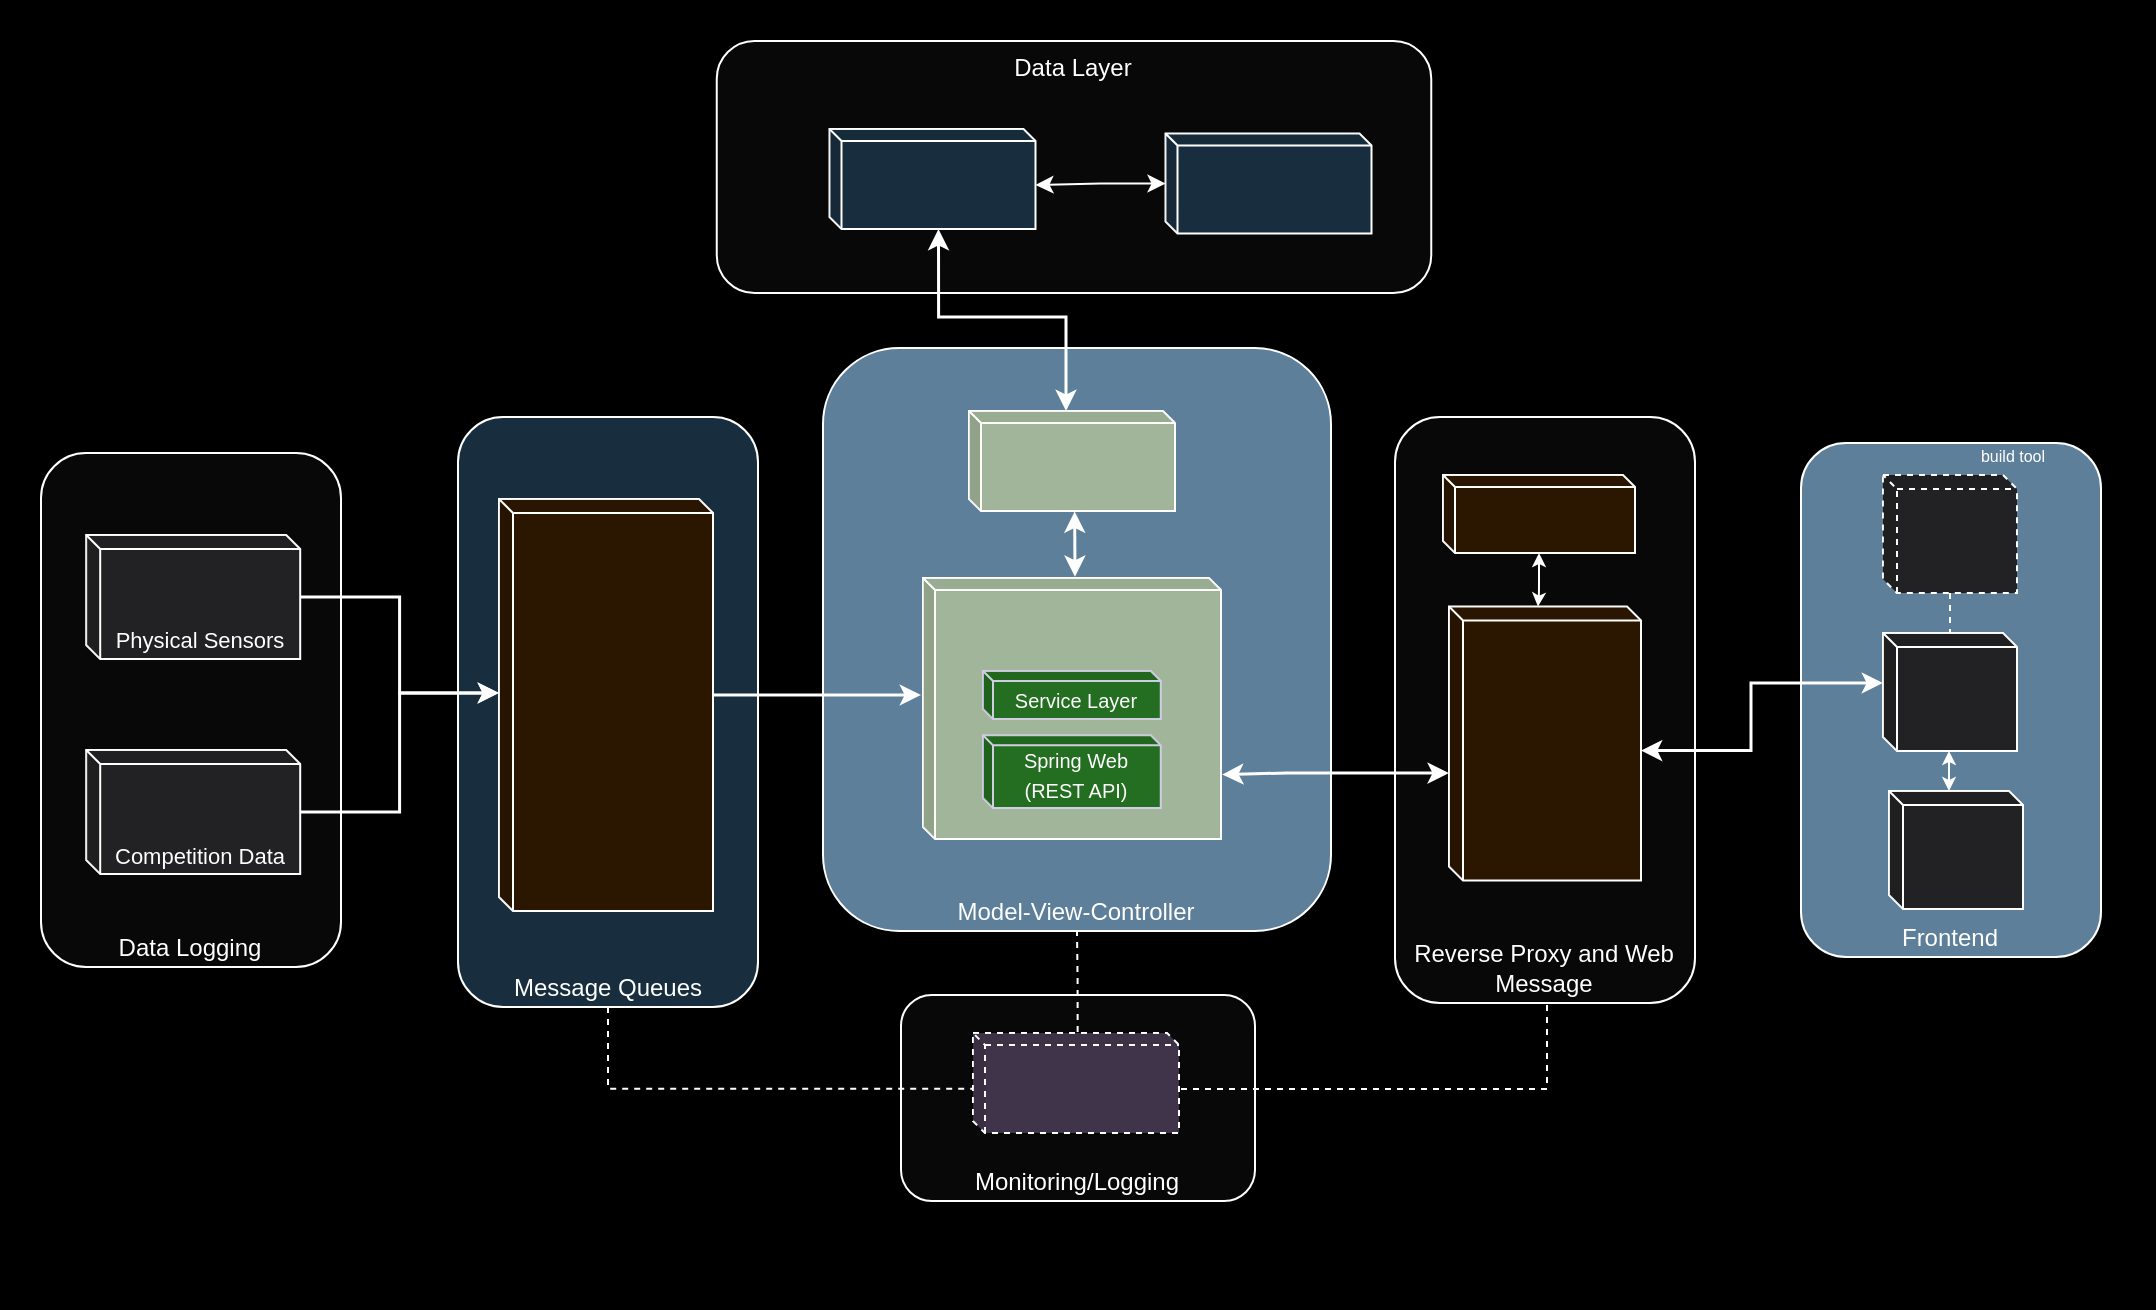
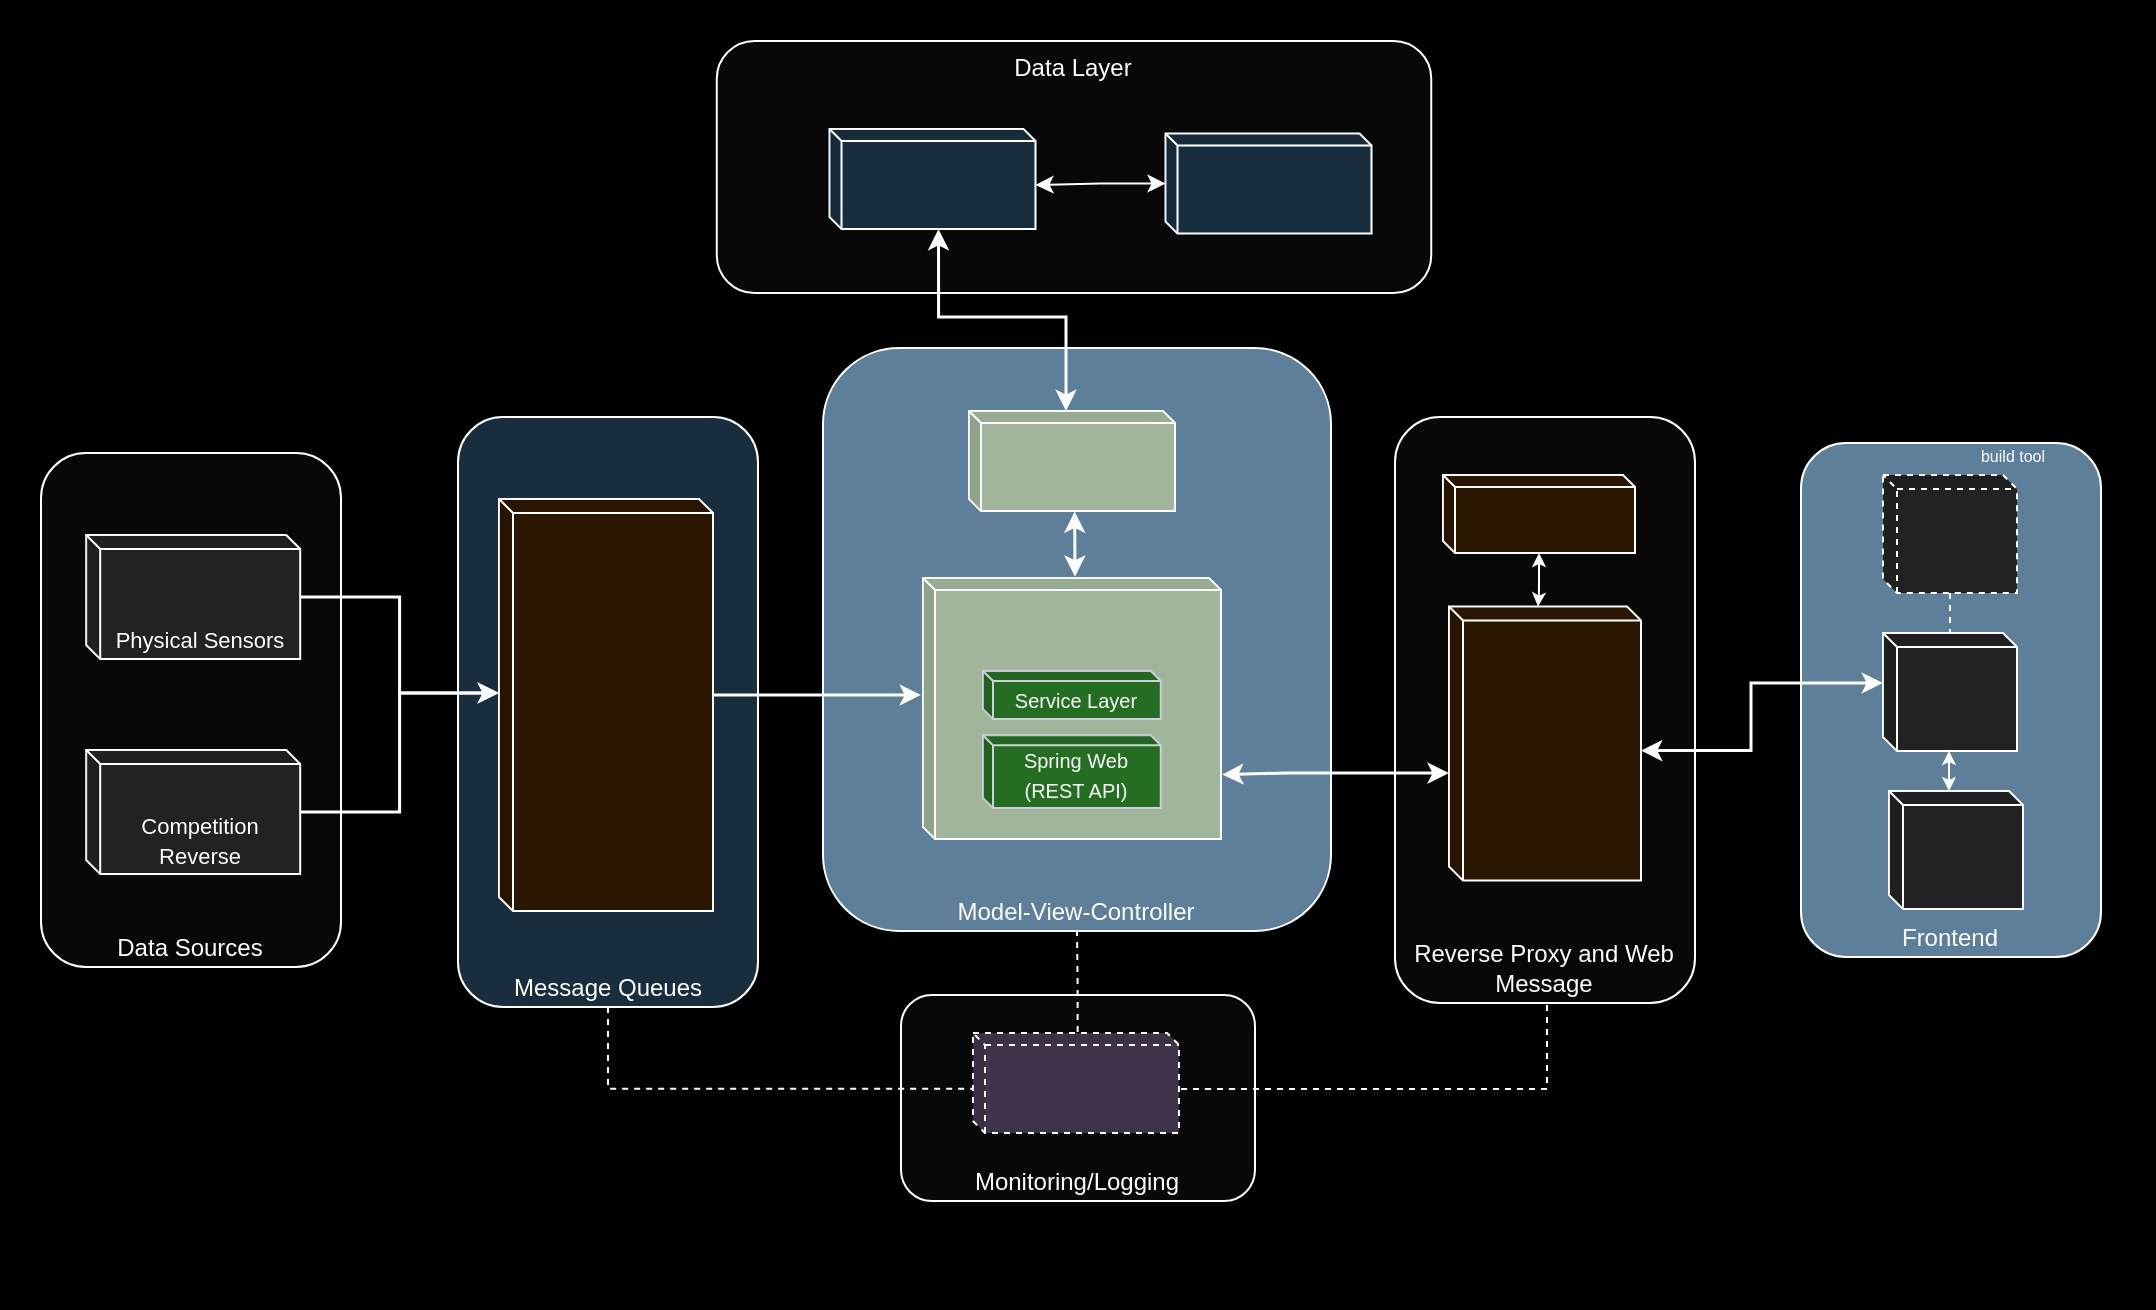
(201, 840) -> (201, 840)
(191, 947) -> (191, 947)
